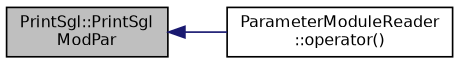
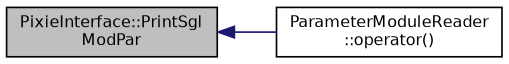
(87, 32) -> (112, 32)
